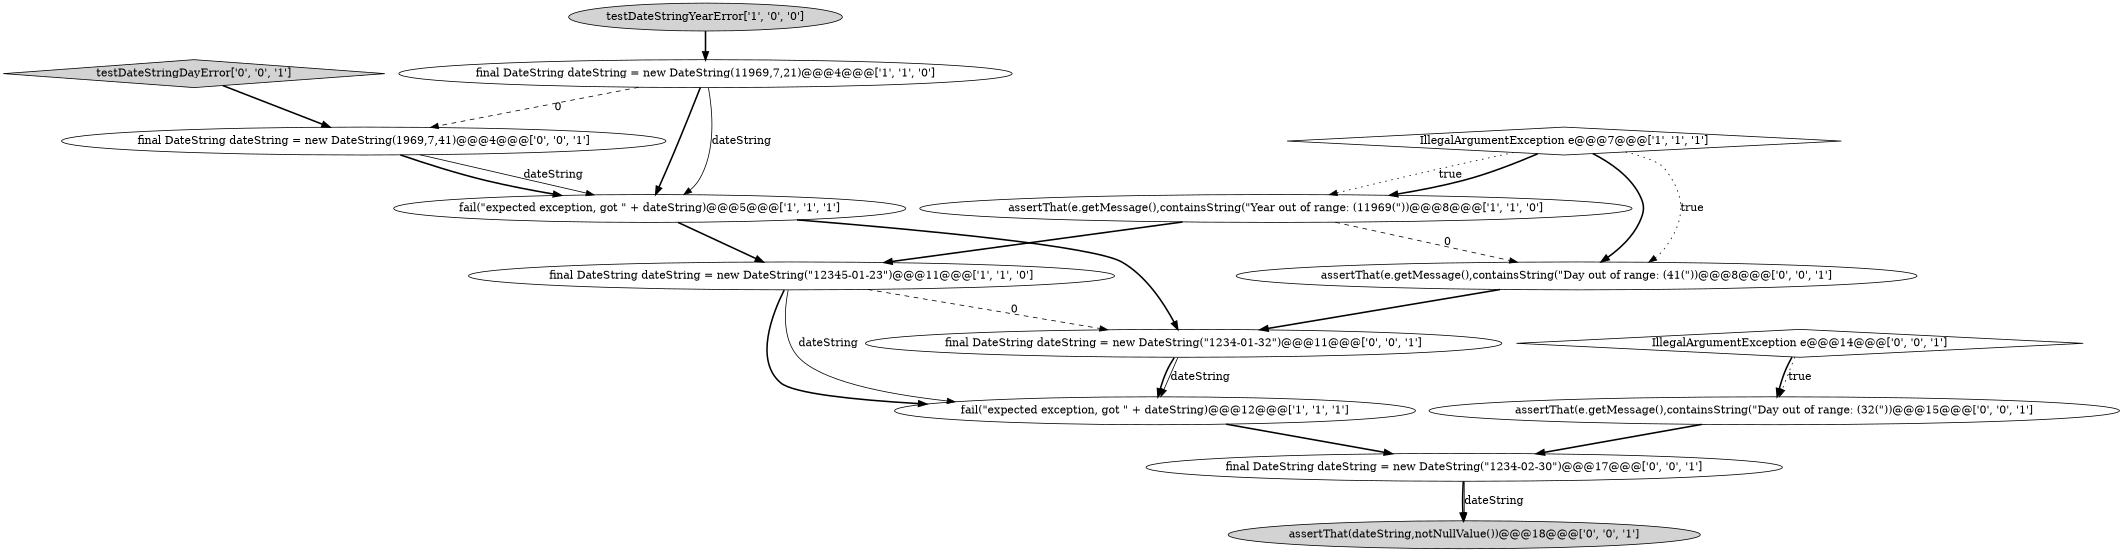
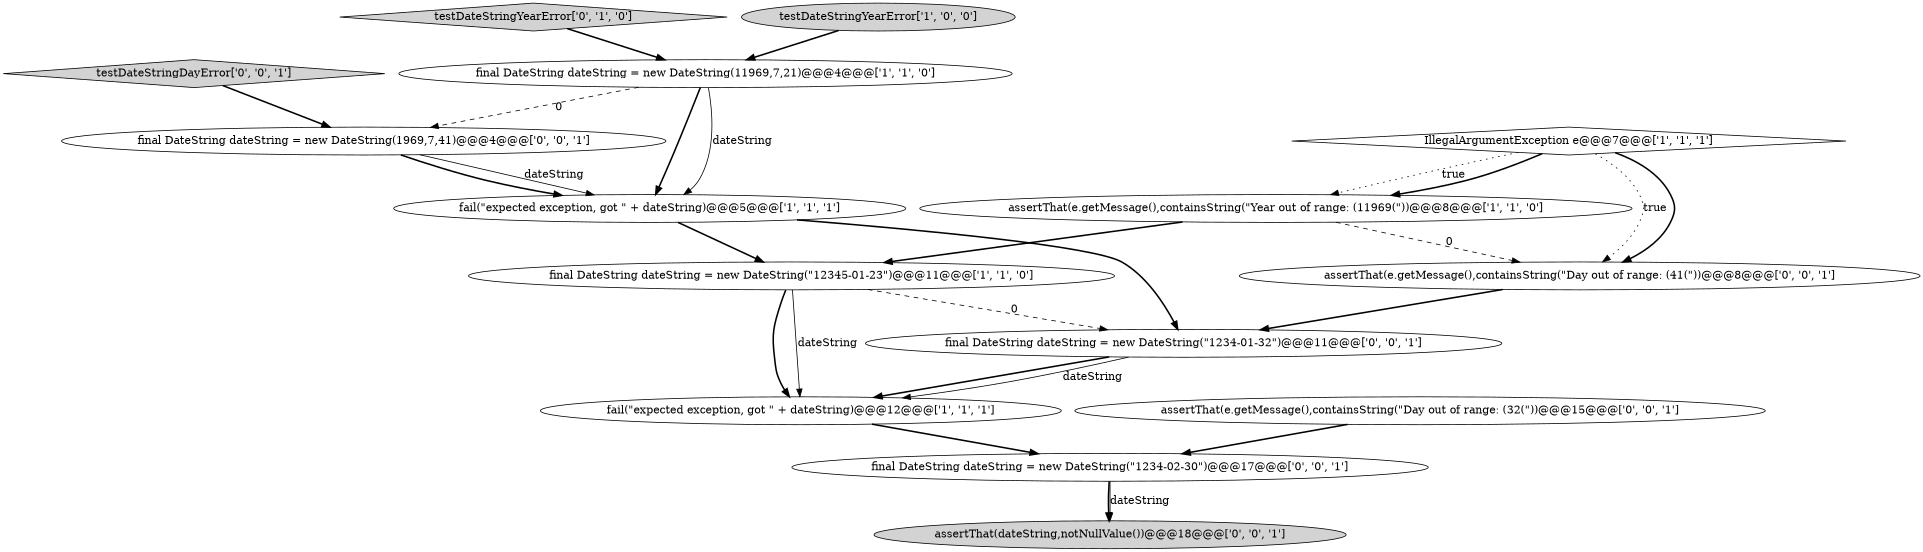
none -> (533, 17)
(1800, 343) -> none
